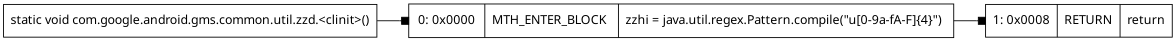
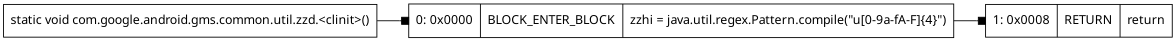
(549, 20) -> (552, 20)
